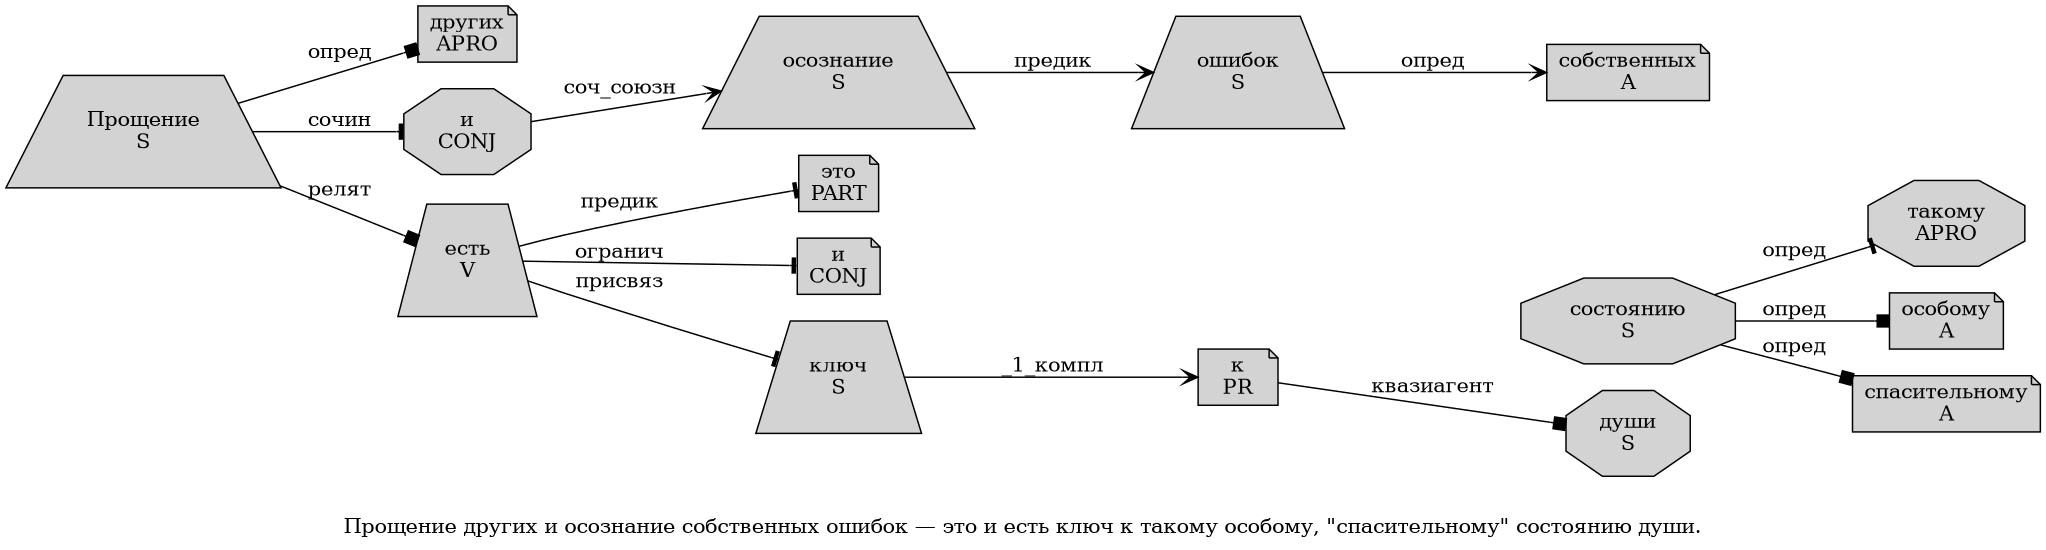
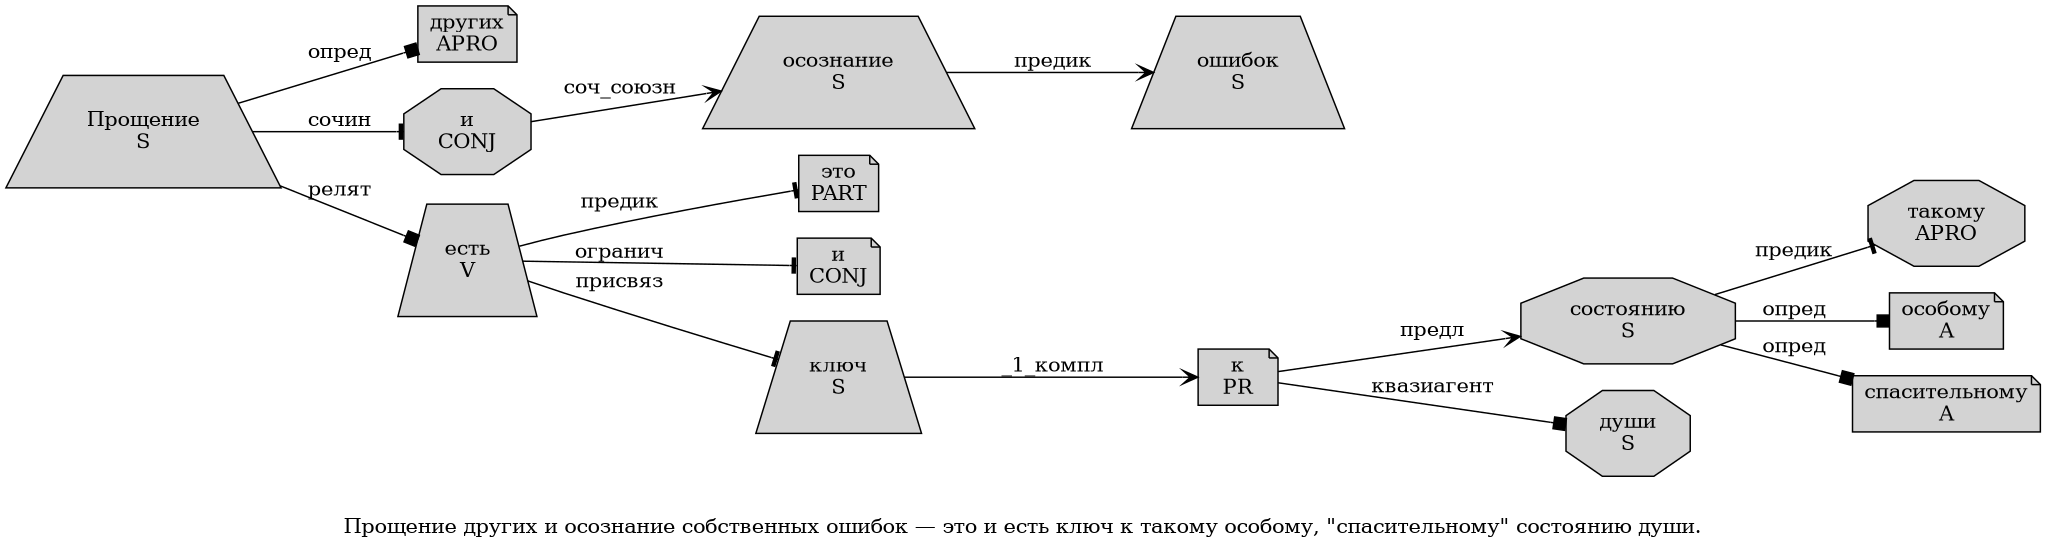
(1628, 72) -> none
(1794, 251) -> (1794, 251)
none -> (1392, 355)
